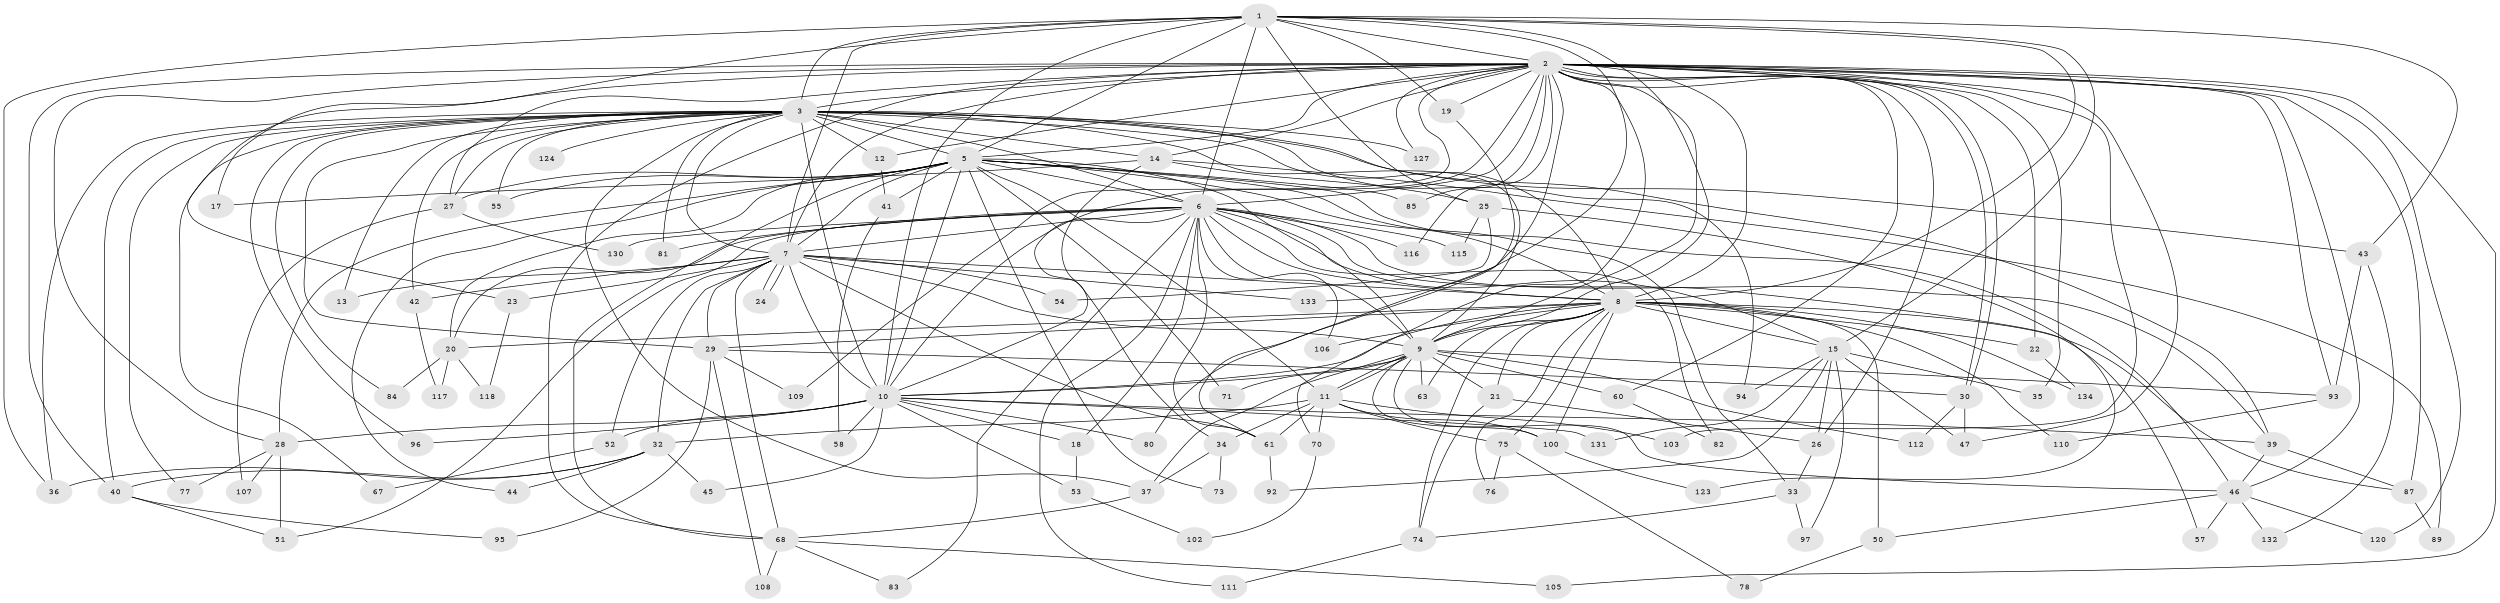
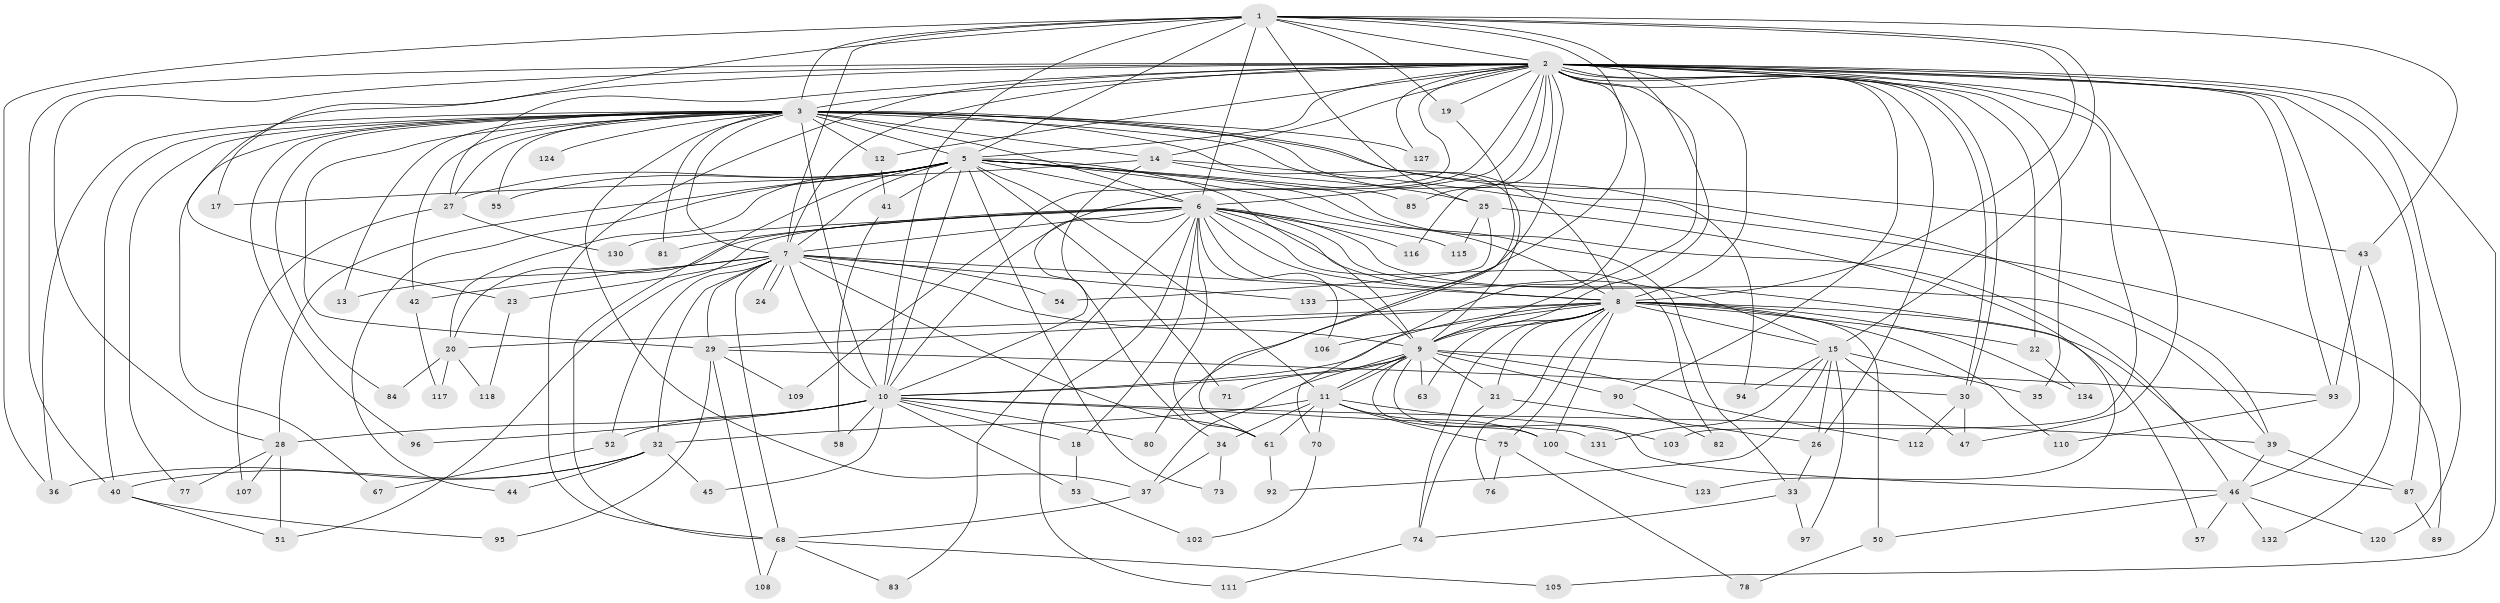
(1618, 397) -> (1618, 397)
